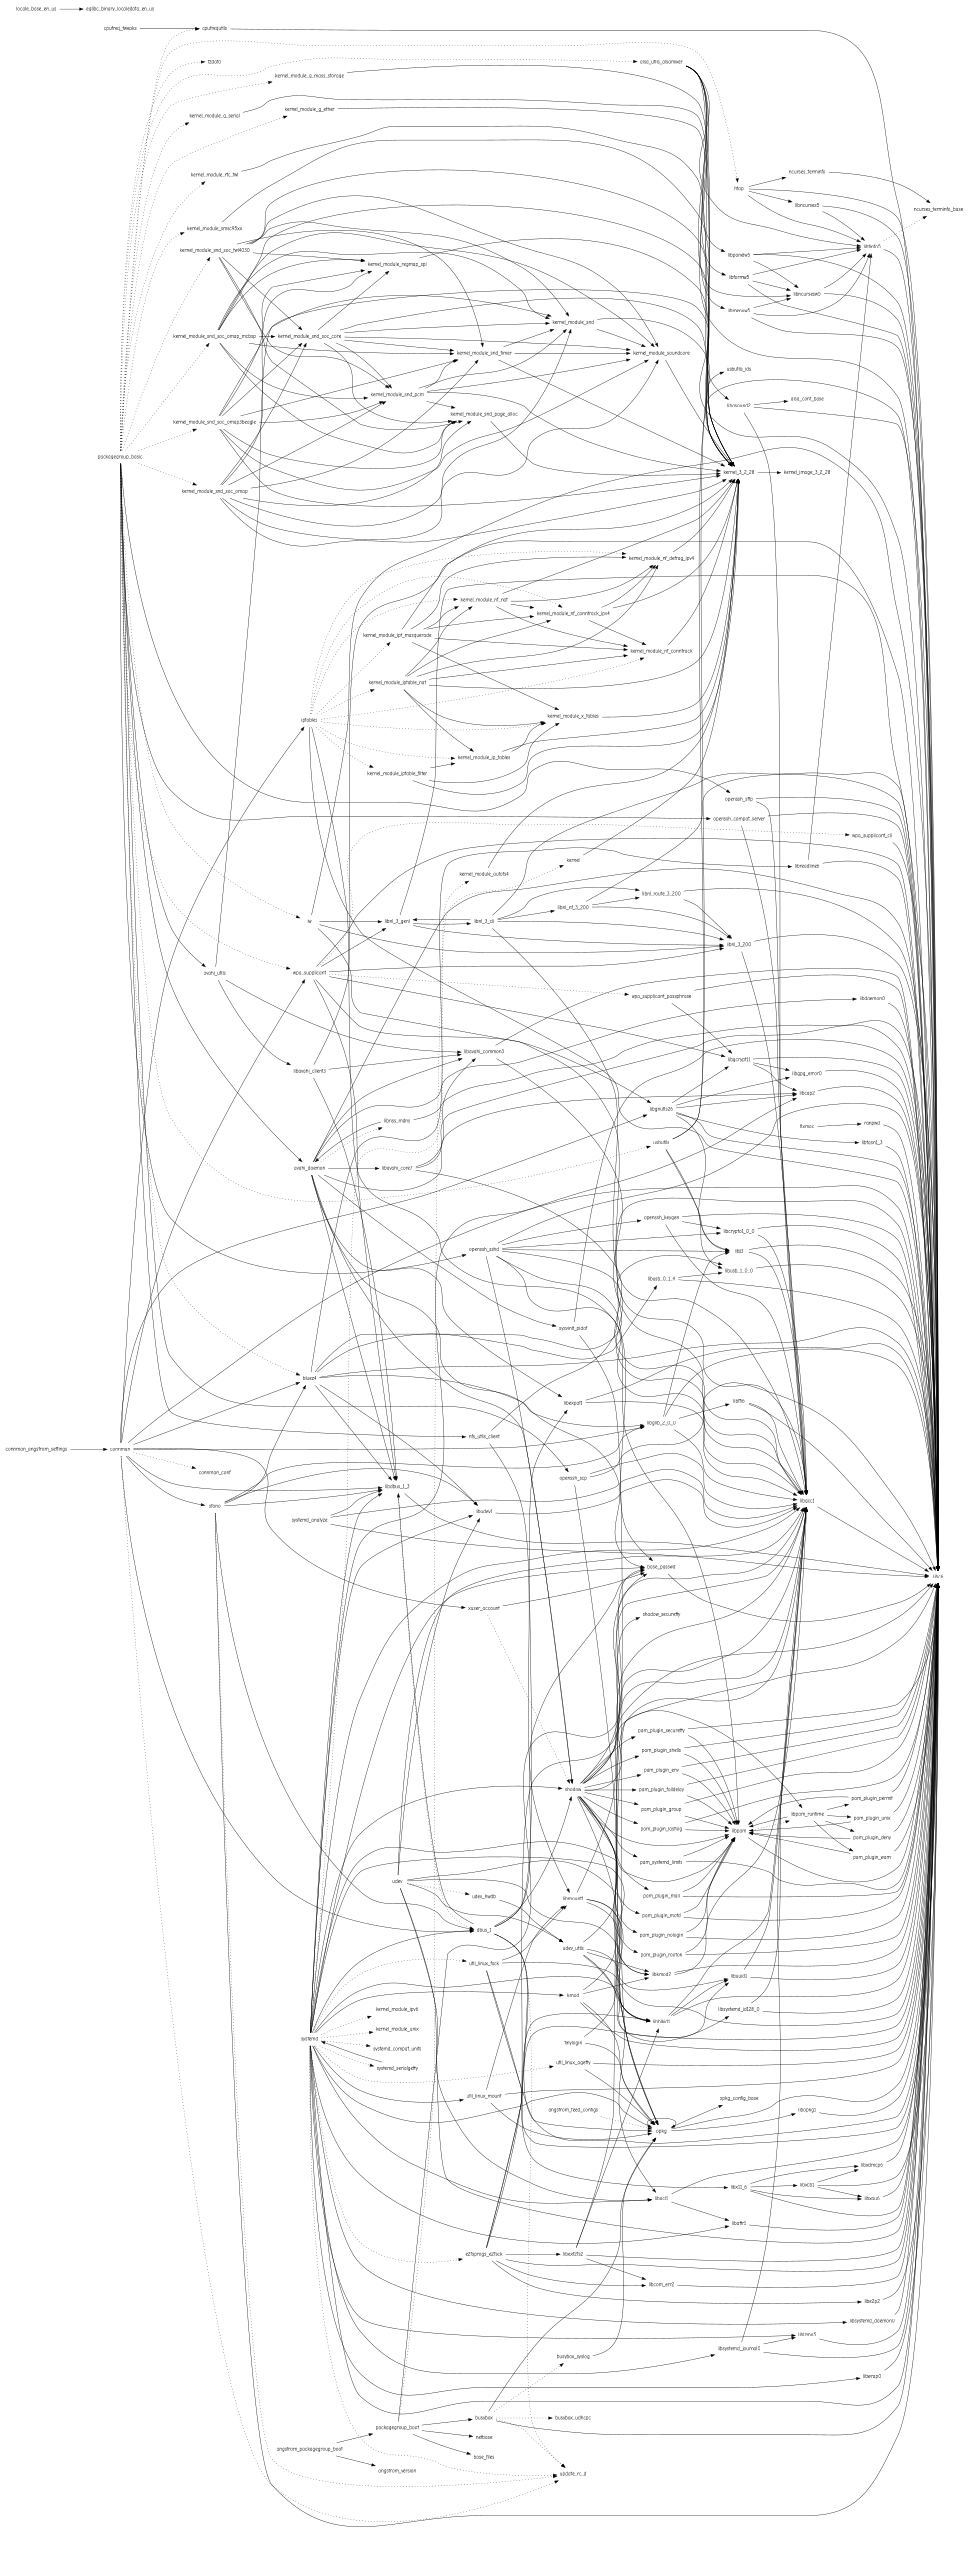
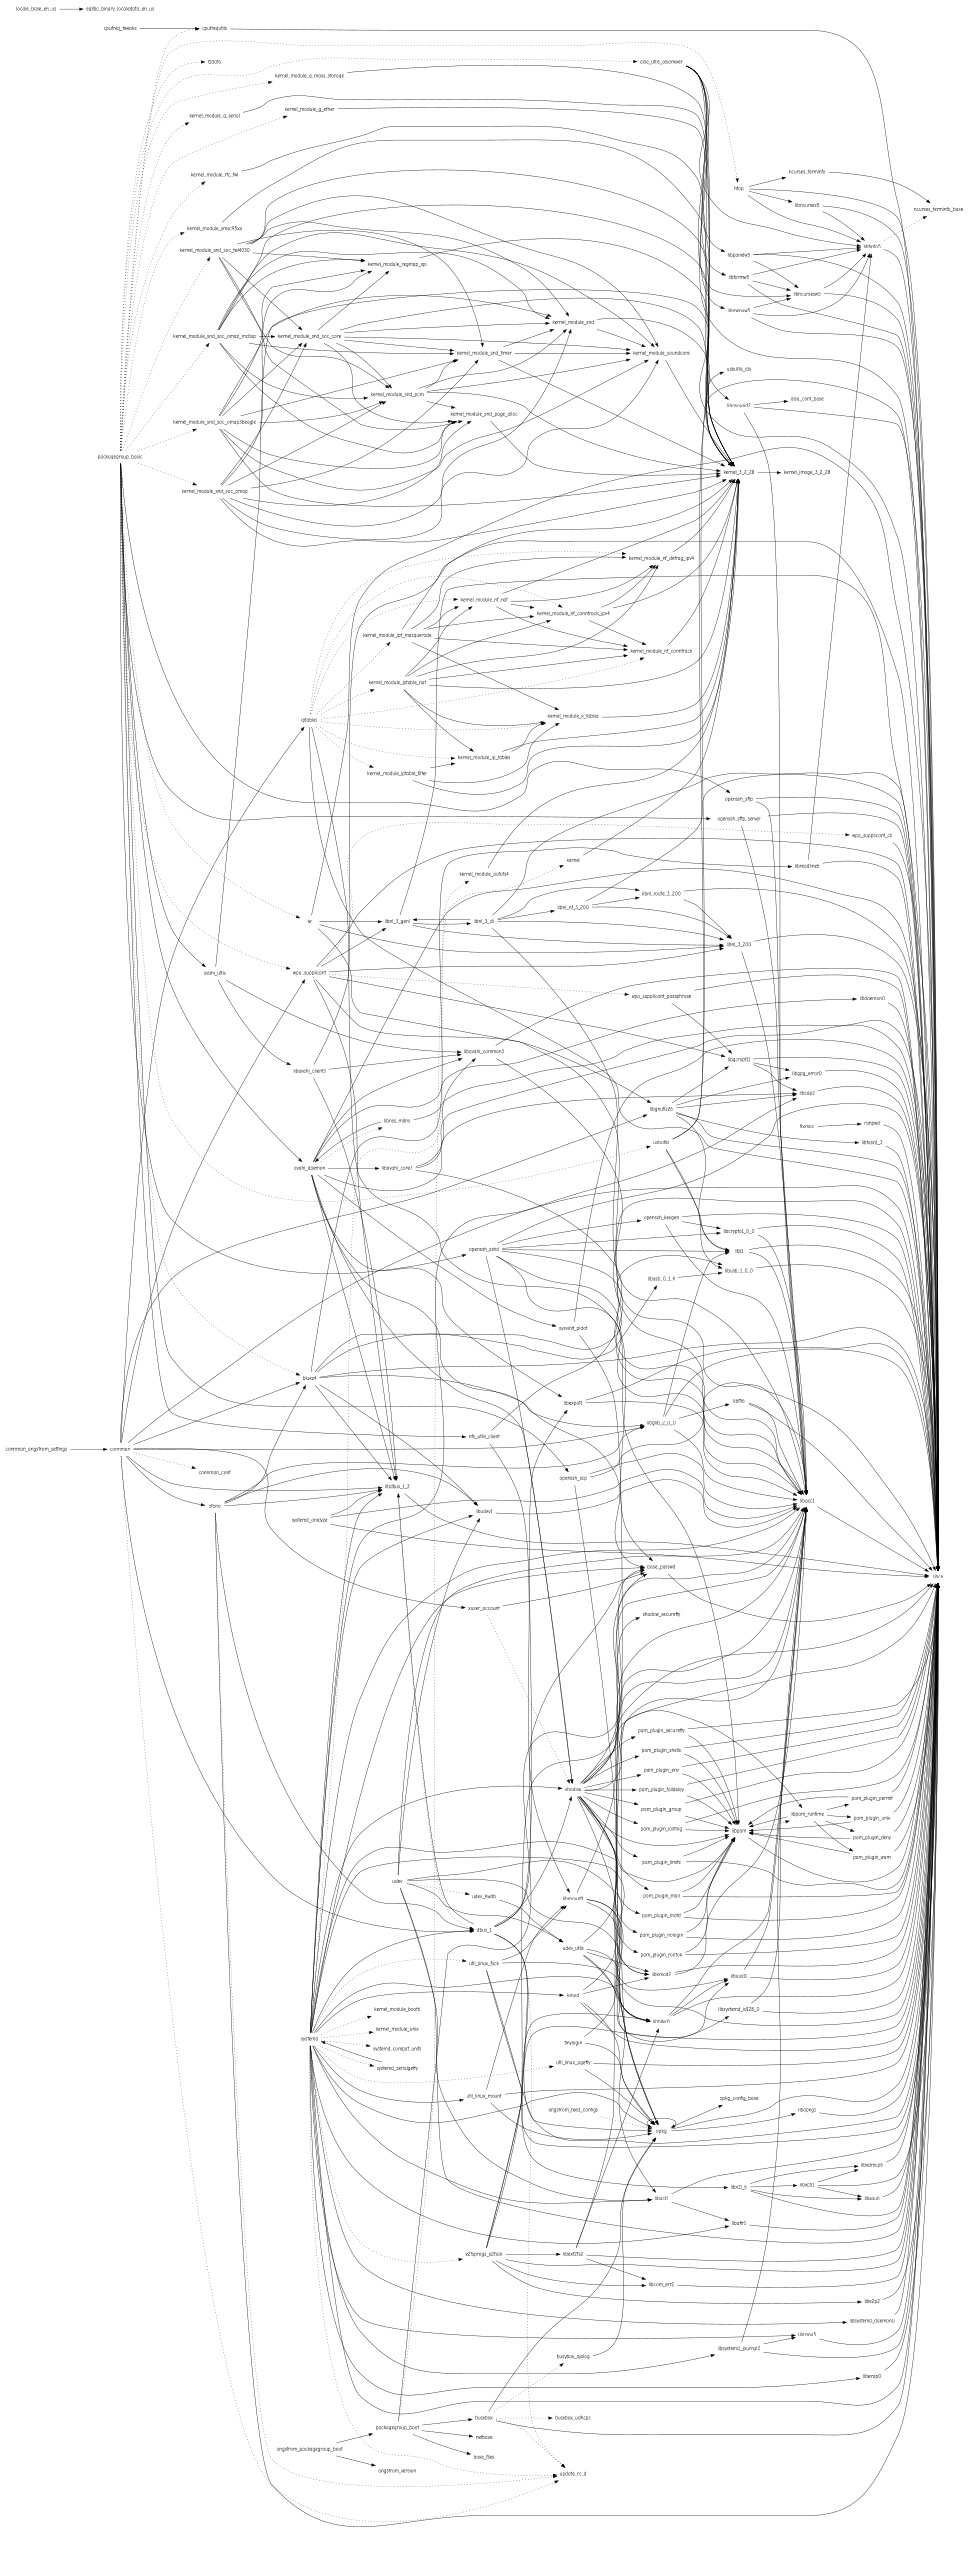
(739, 819) -> (739, 819)
(904, 1334) -> none
(662, 1863) -> (662, 1863)
(397, 2010) -> (397, 2010)
